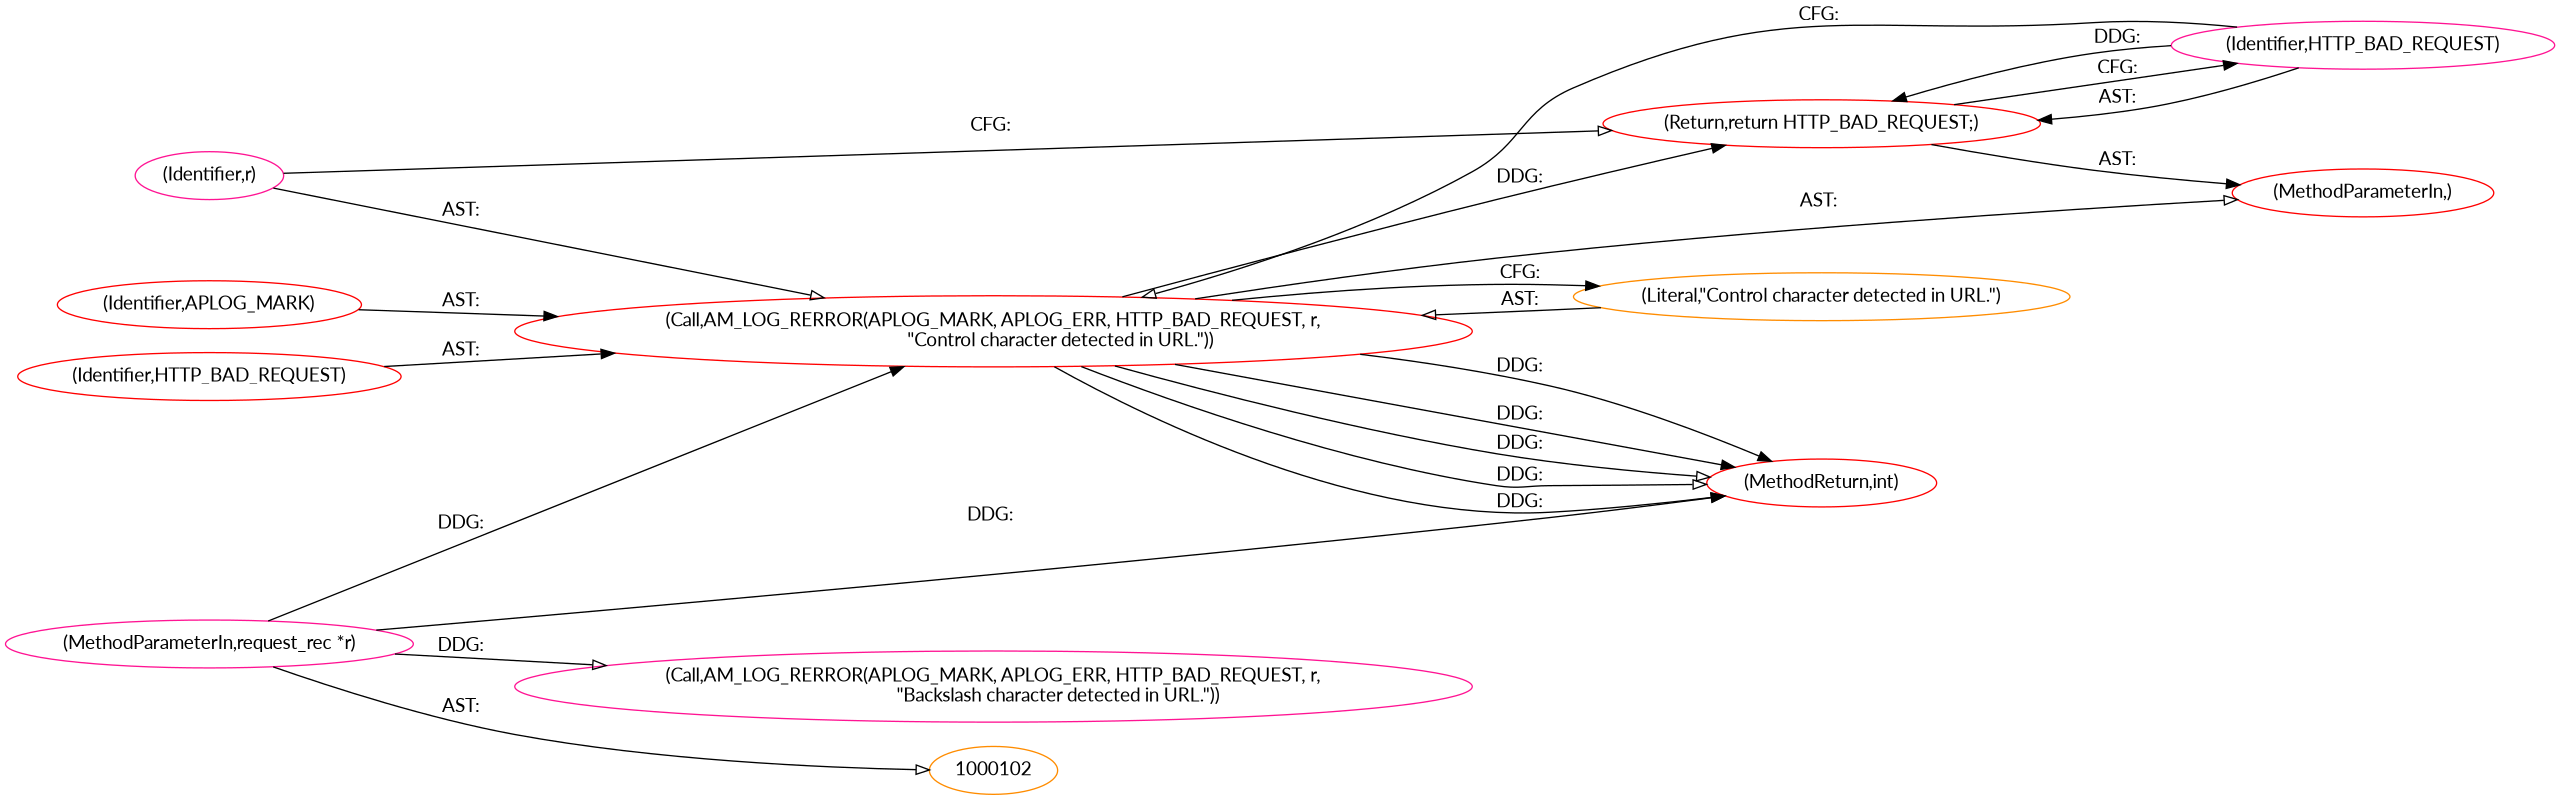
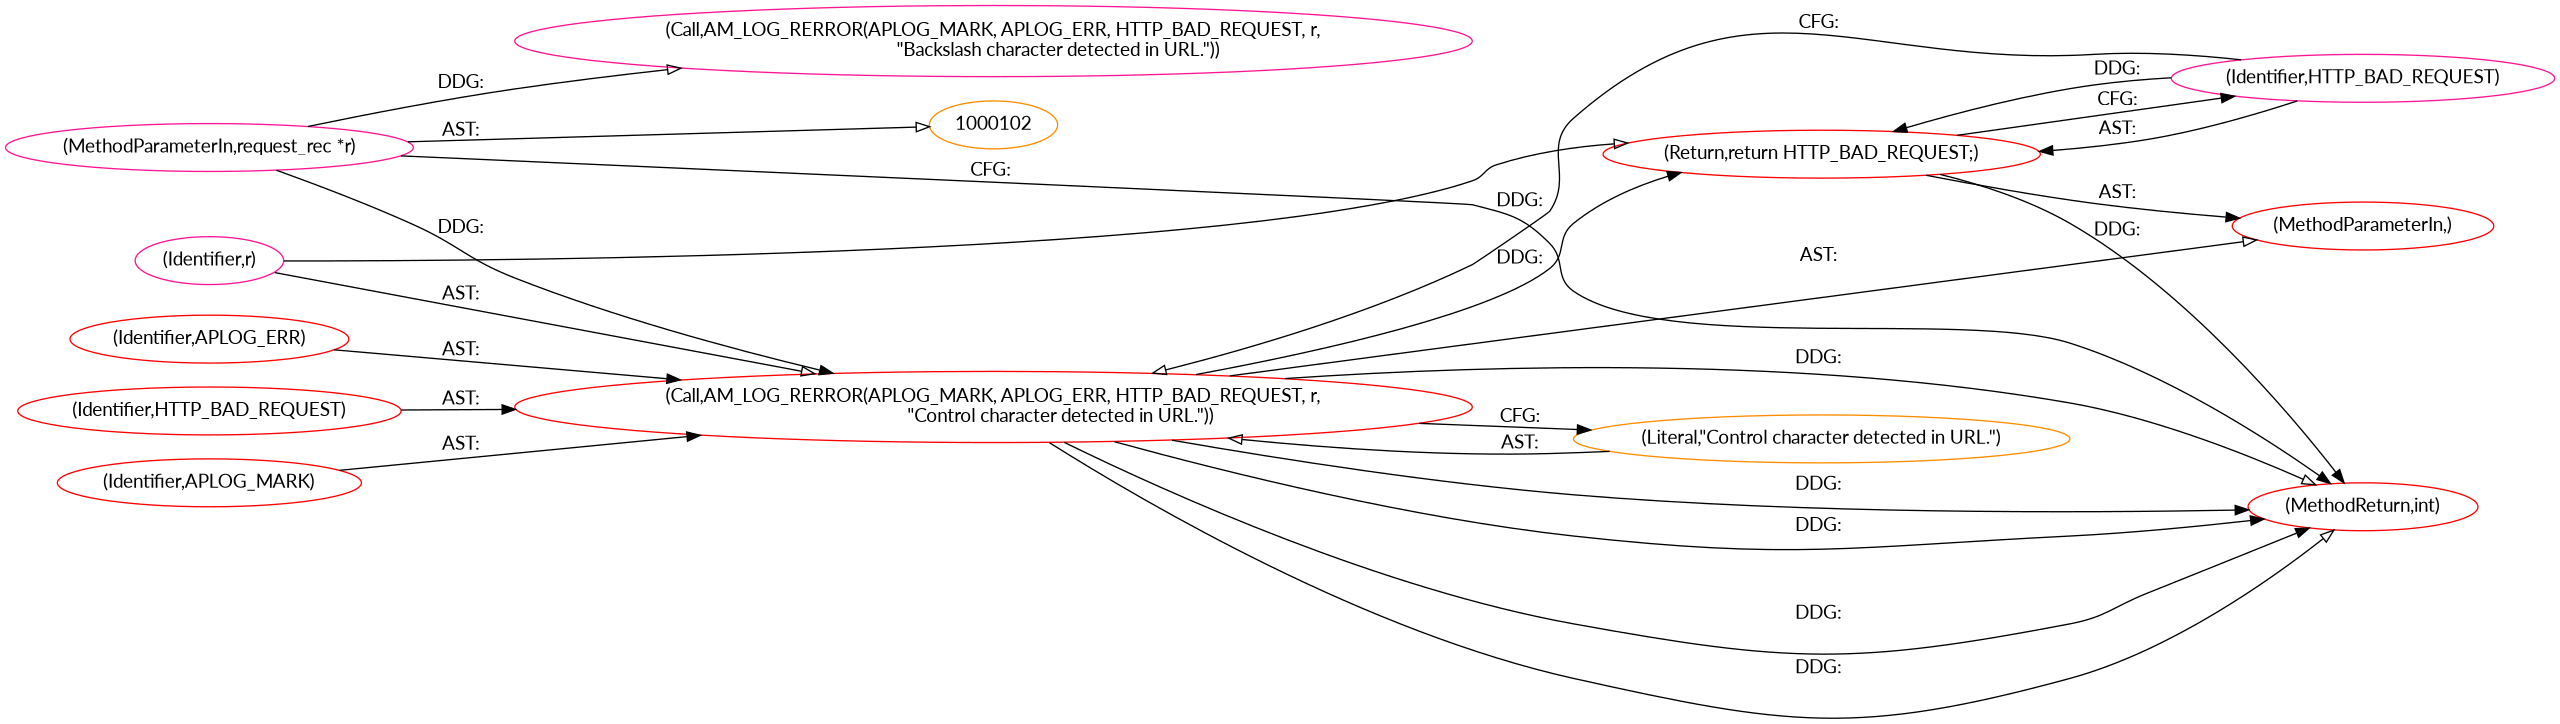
none -> (2162, 289)
none -> (209, 339)
